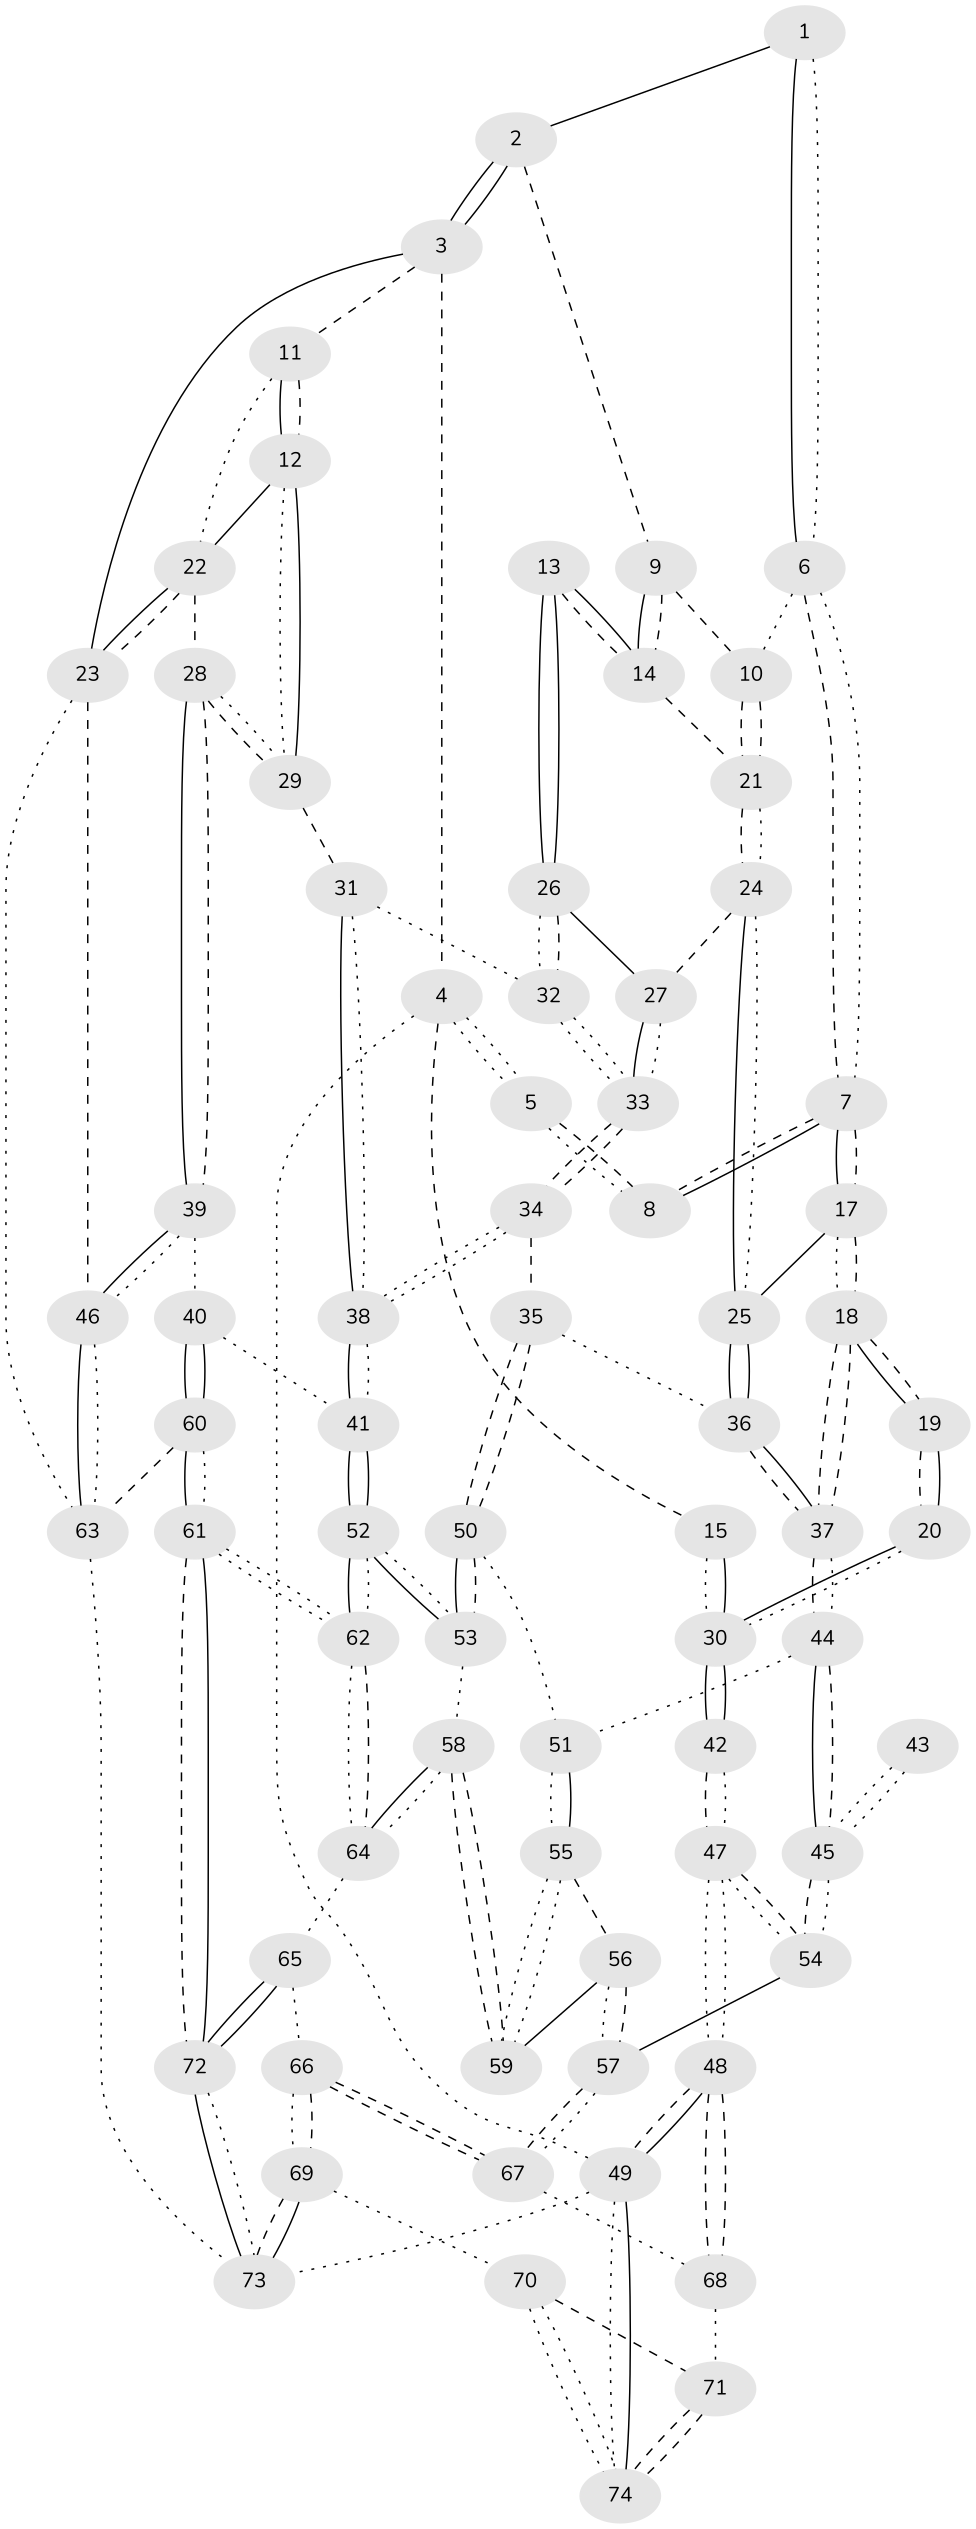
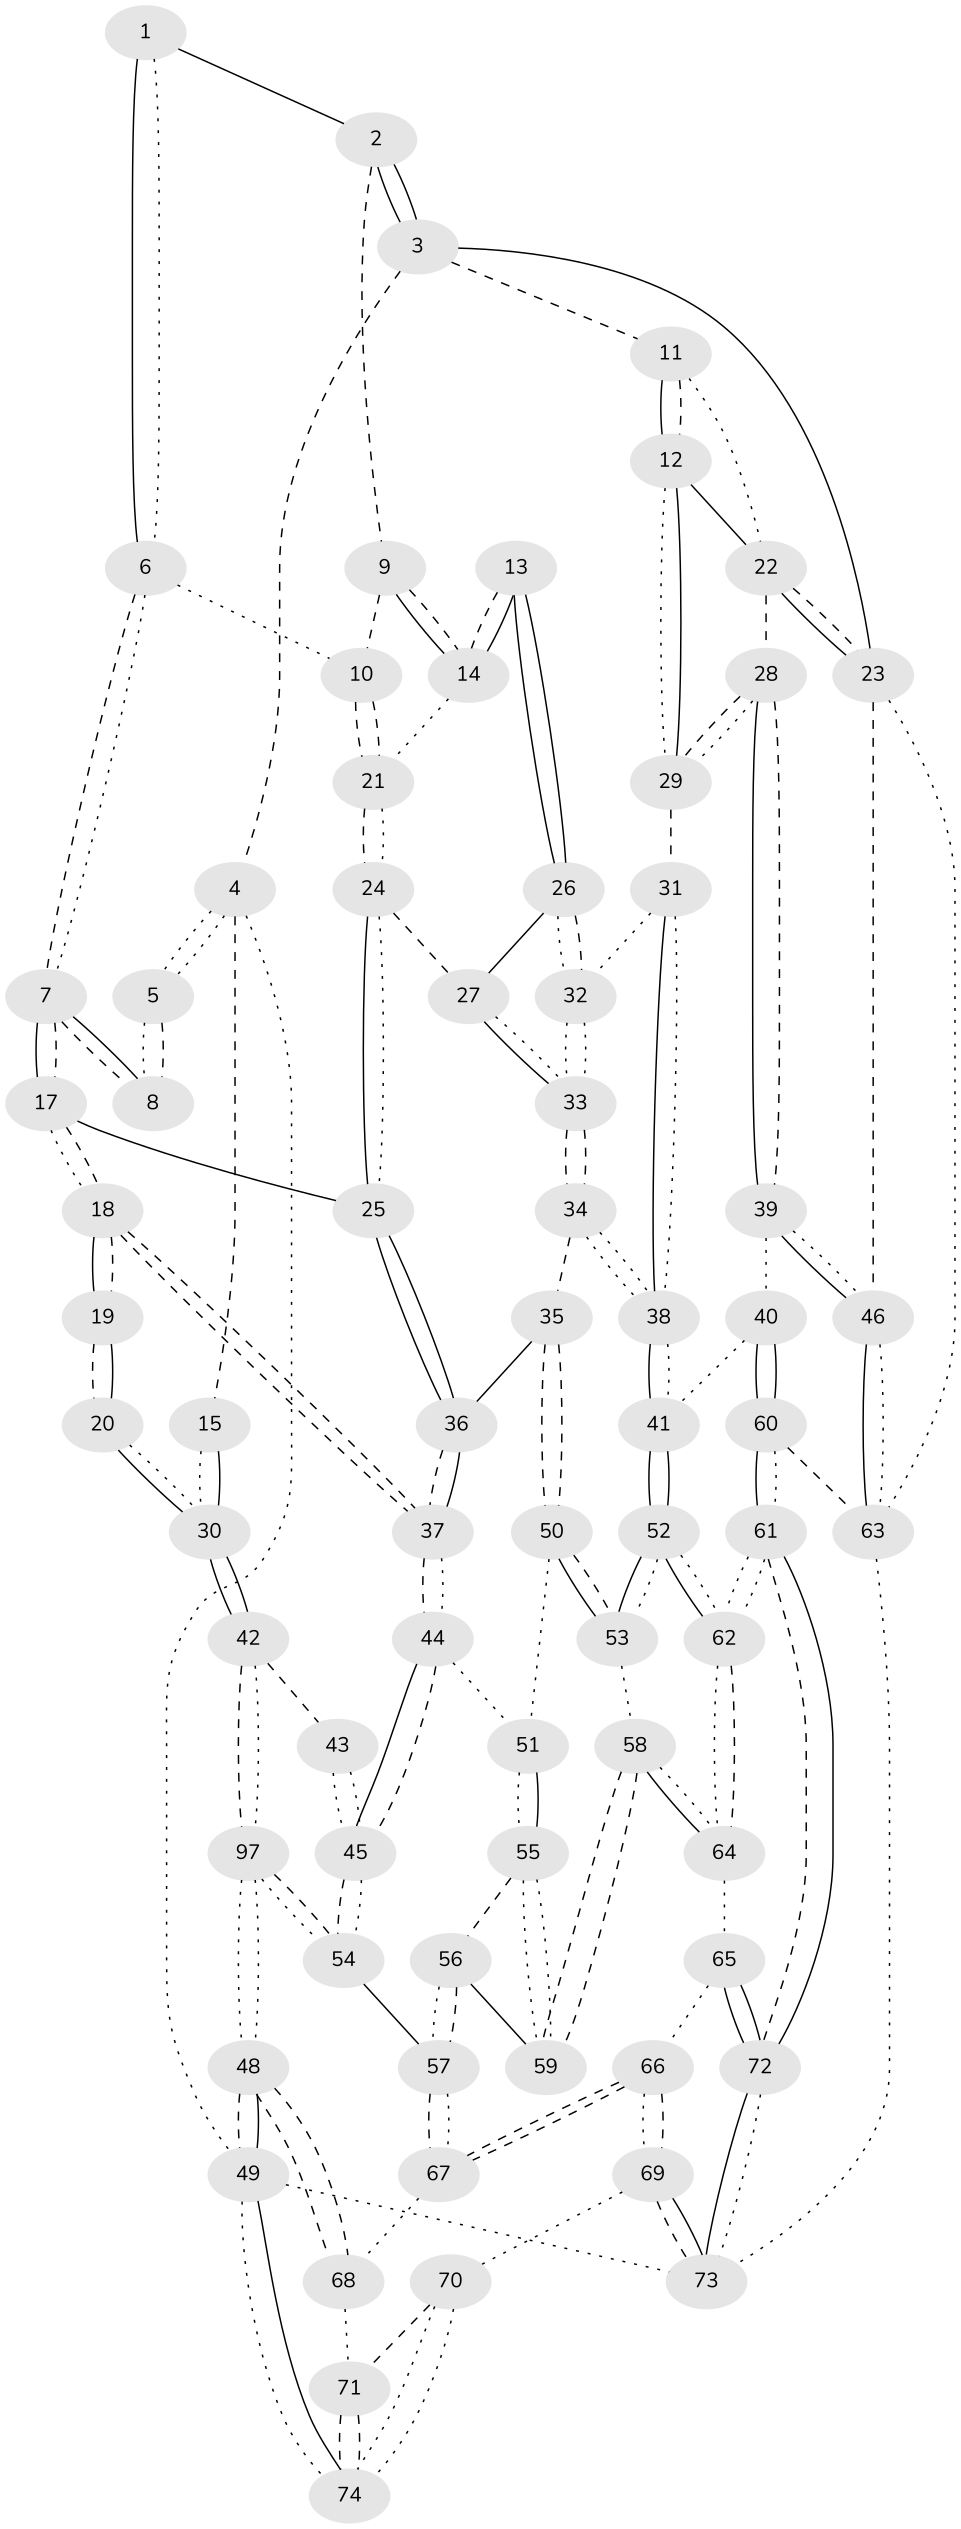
(697, 729) -> (421, 729)
(635, 1371) -> (504, 1371)
none -> (293, 1693)
(715, 1853) -> (248, 1853)
